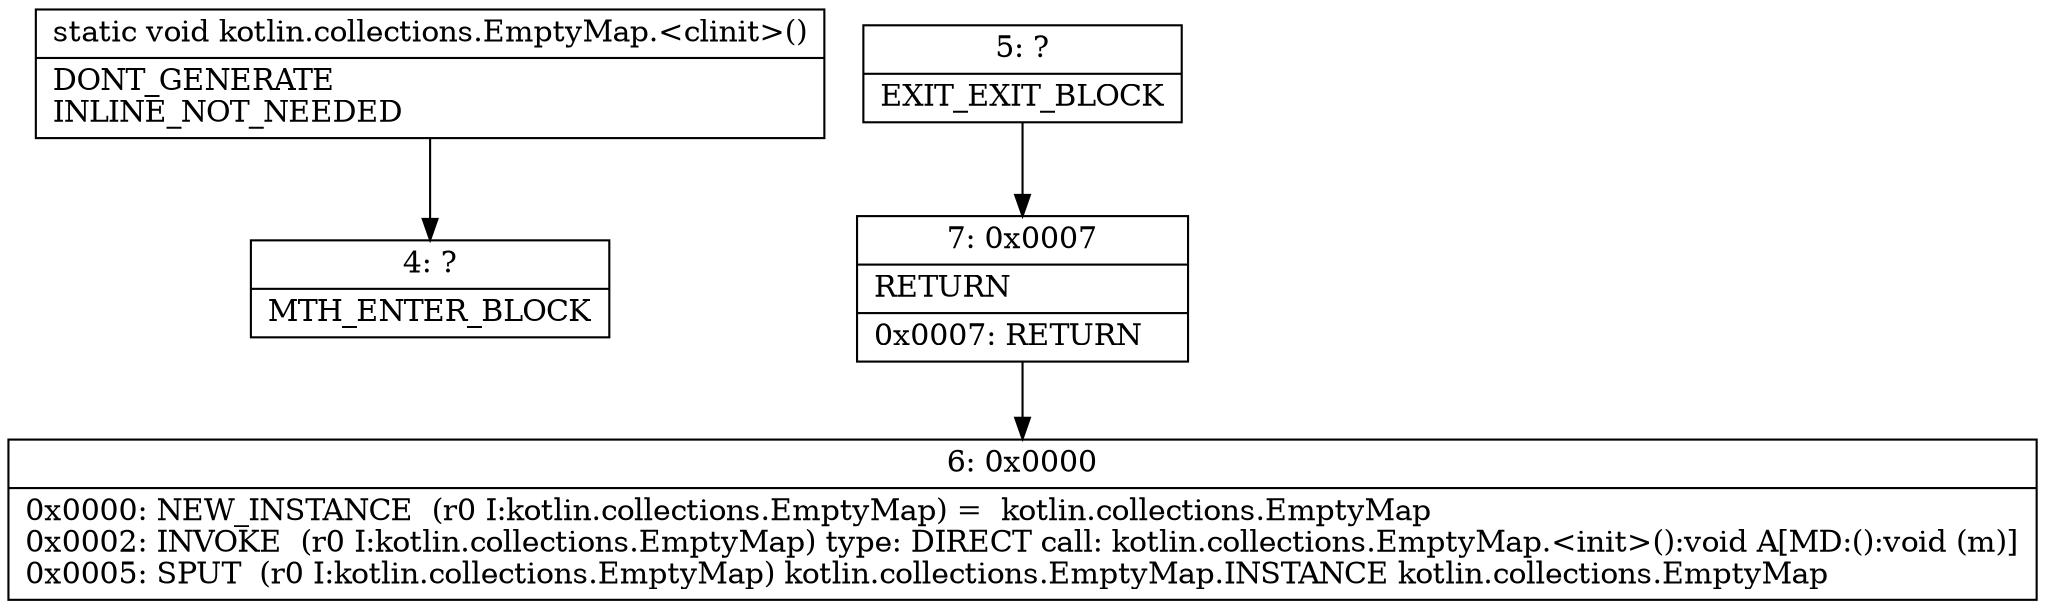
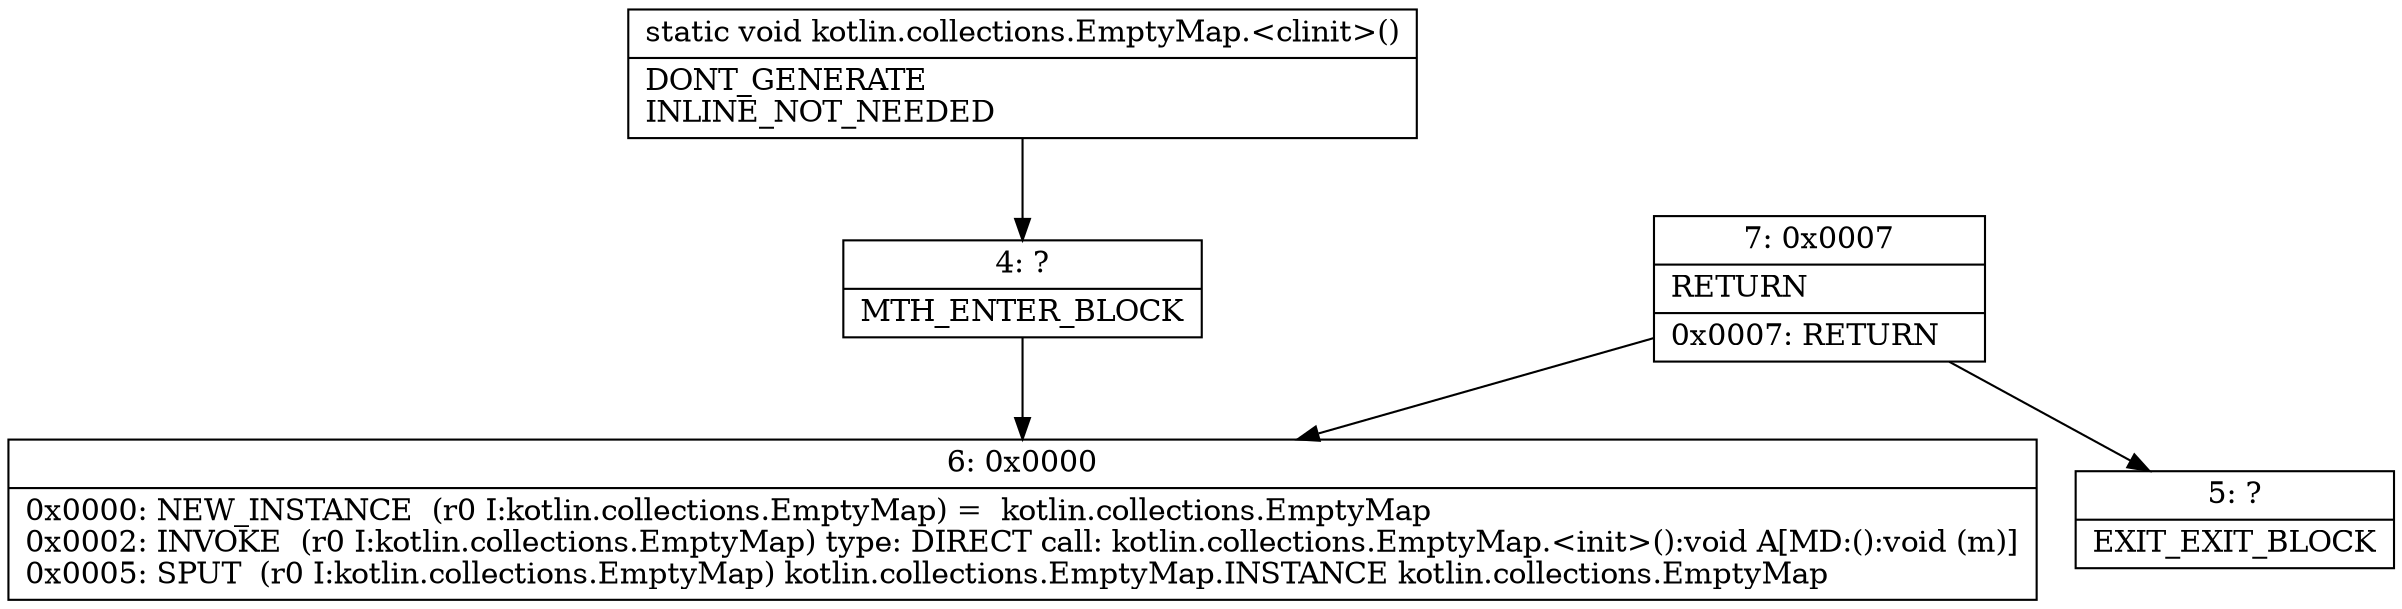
(1023, 159) -> (2040, 411)
none -> (1023, 378)
